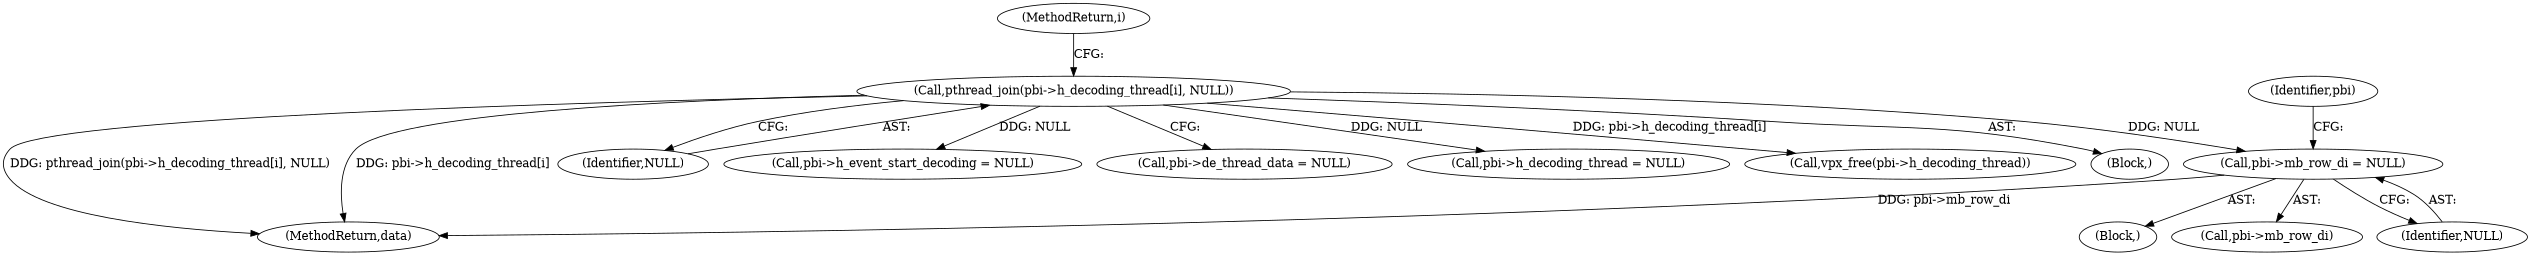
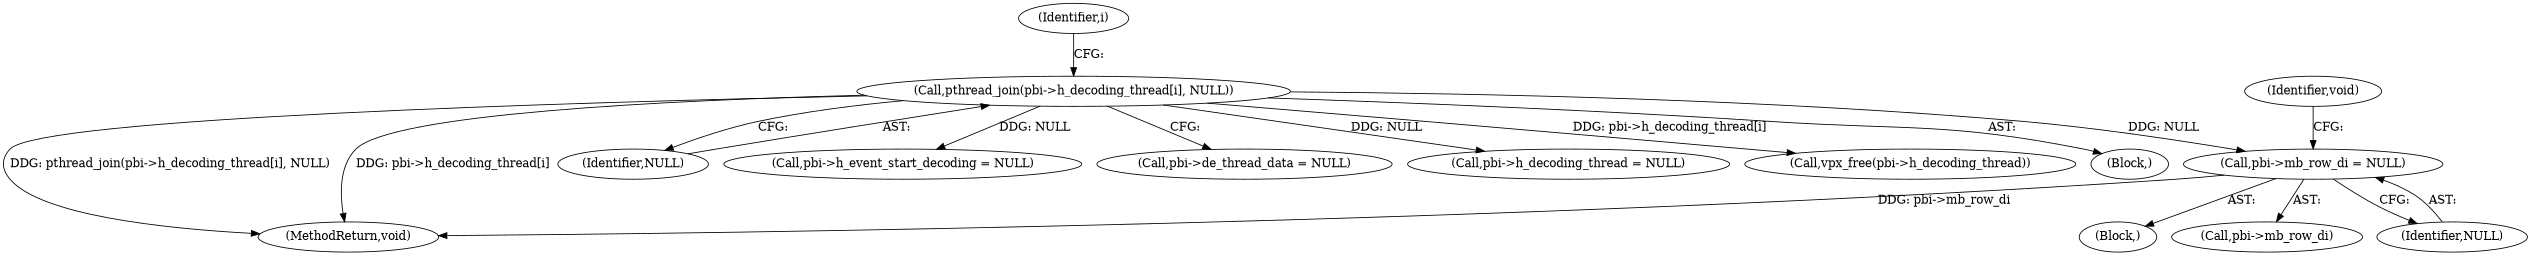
(1074, 18) -> (1074, 18)
(2313, 91) -> (2313, 91)
(348, 237) -> (348, 237)
